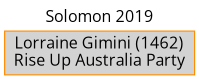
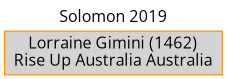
(100, 53) -> (113, 53)
